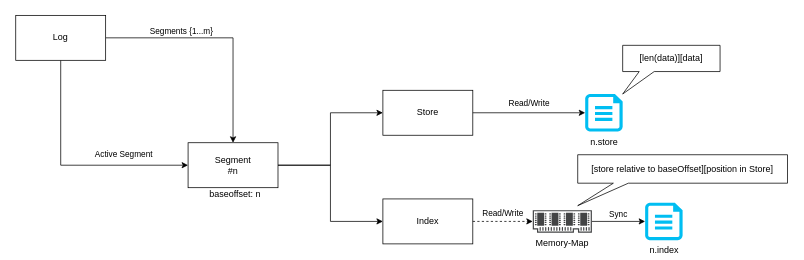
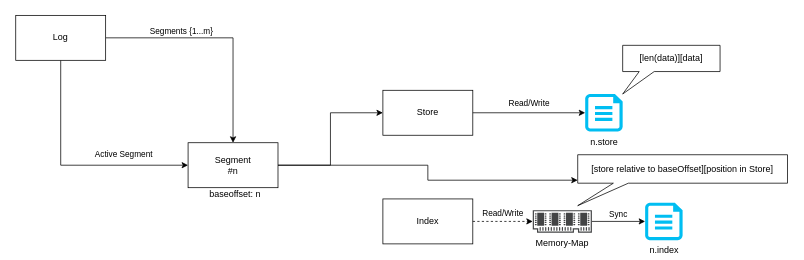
(330, 218) -> (499, 180)
